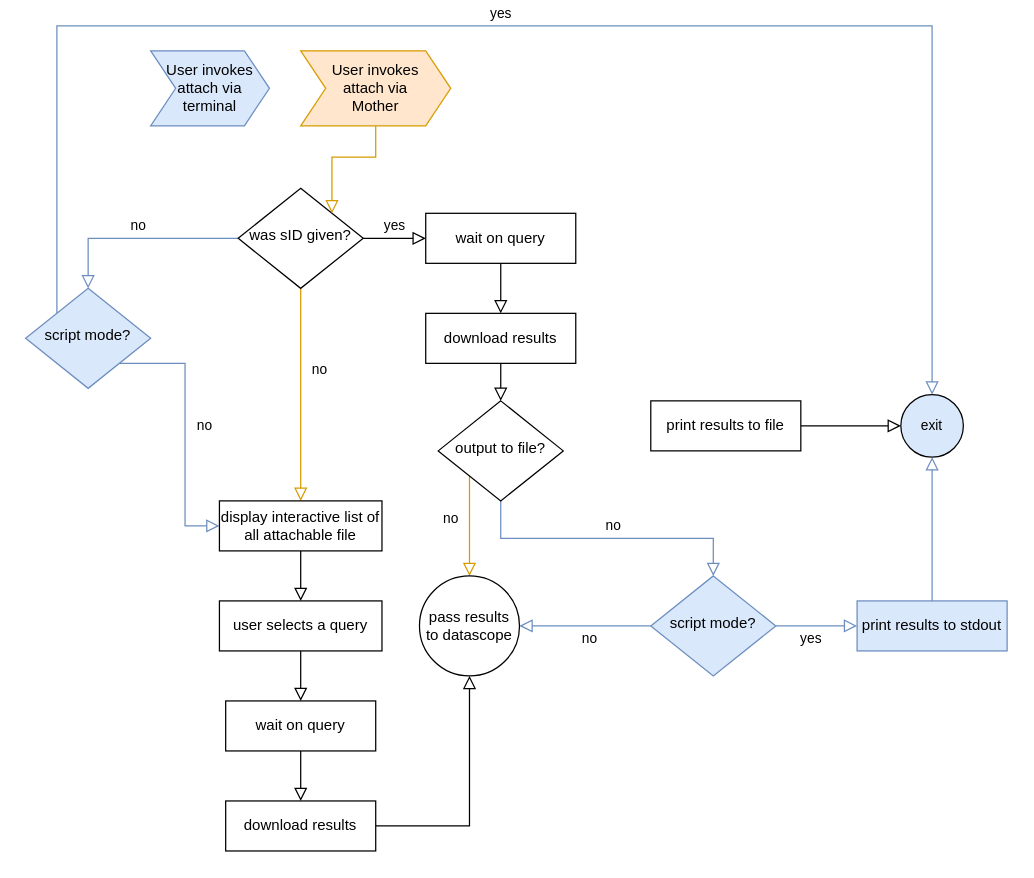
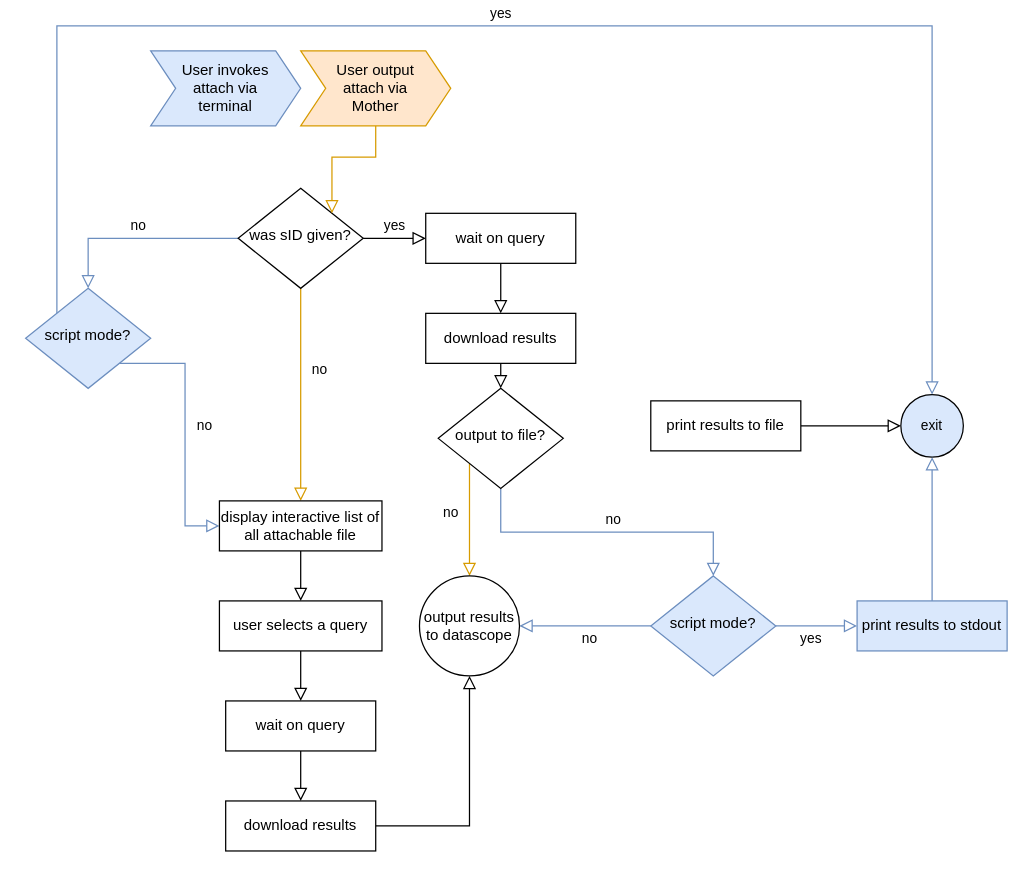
(210, 88) -> (226, 88)
(376, 88) -> (376, 88)
(501, 451) -> (501, 438)
(469, 626) -> (469, 626)
